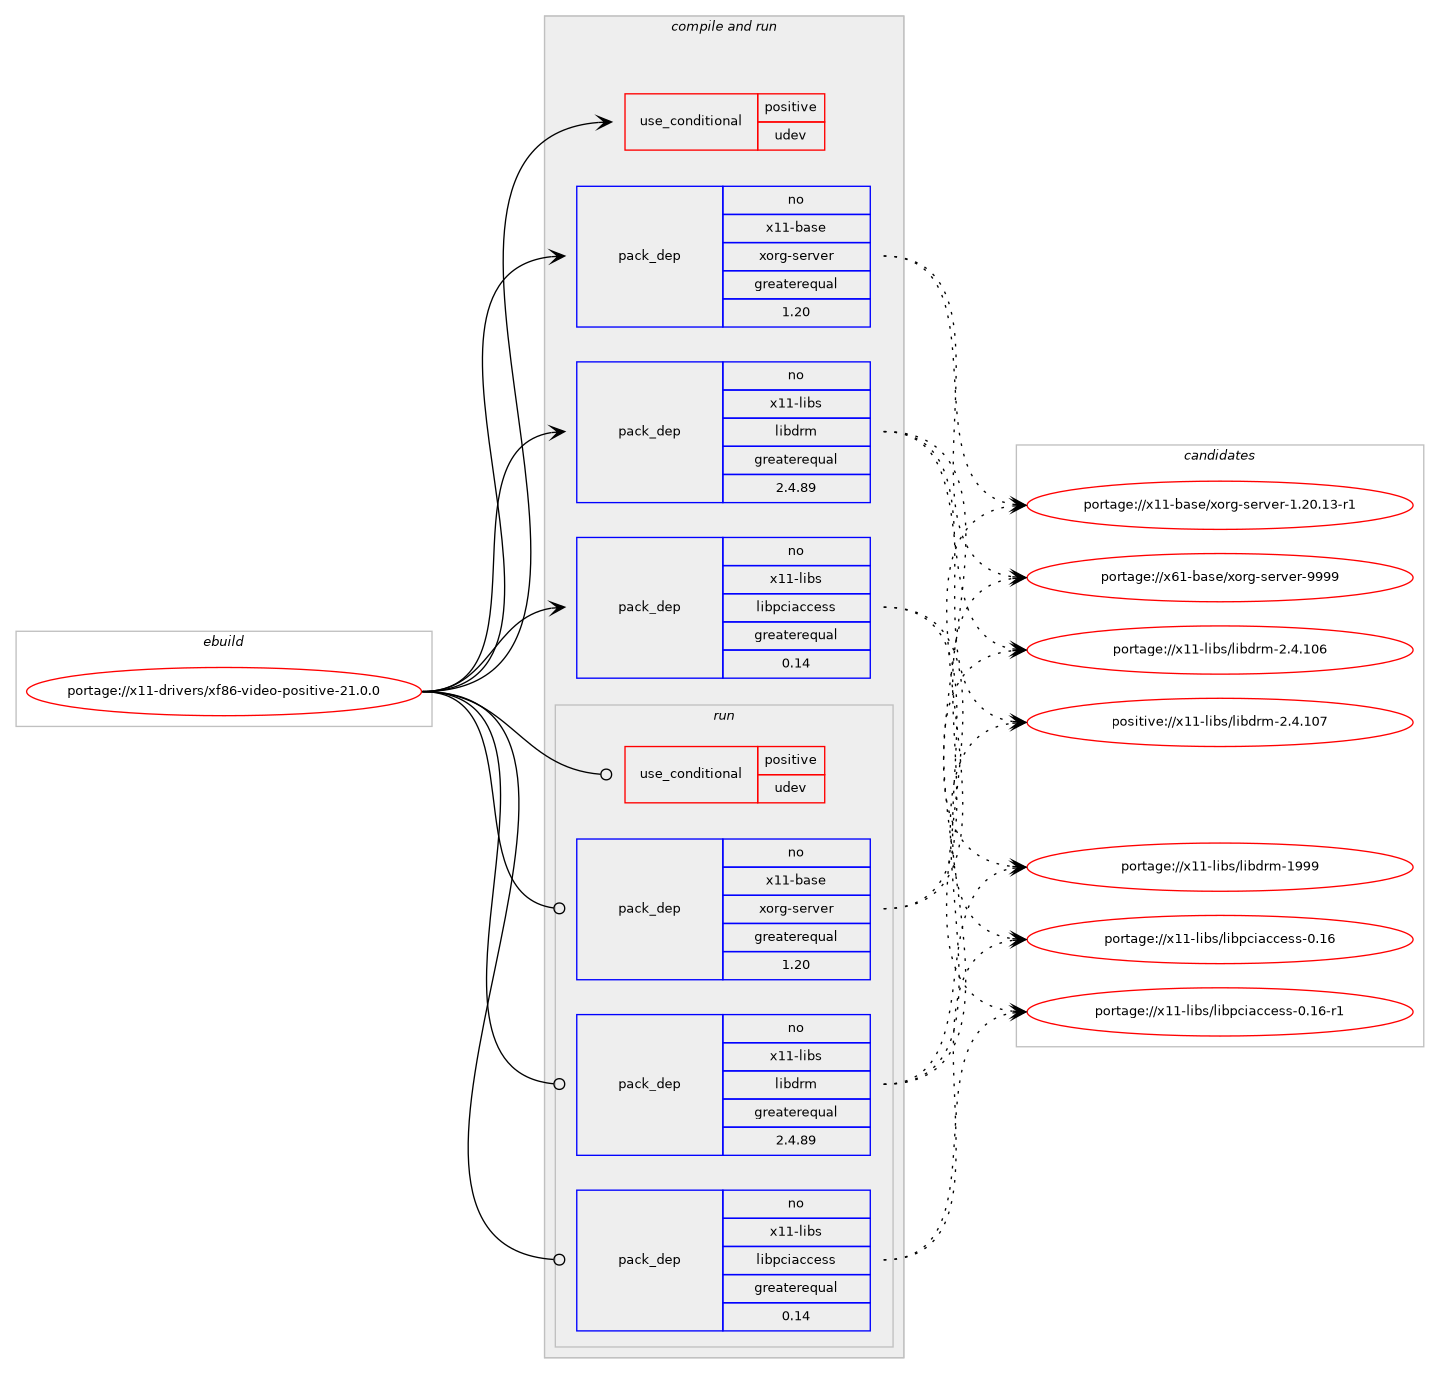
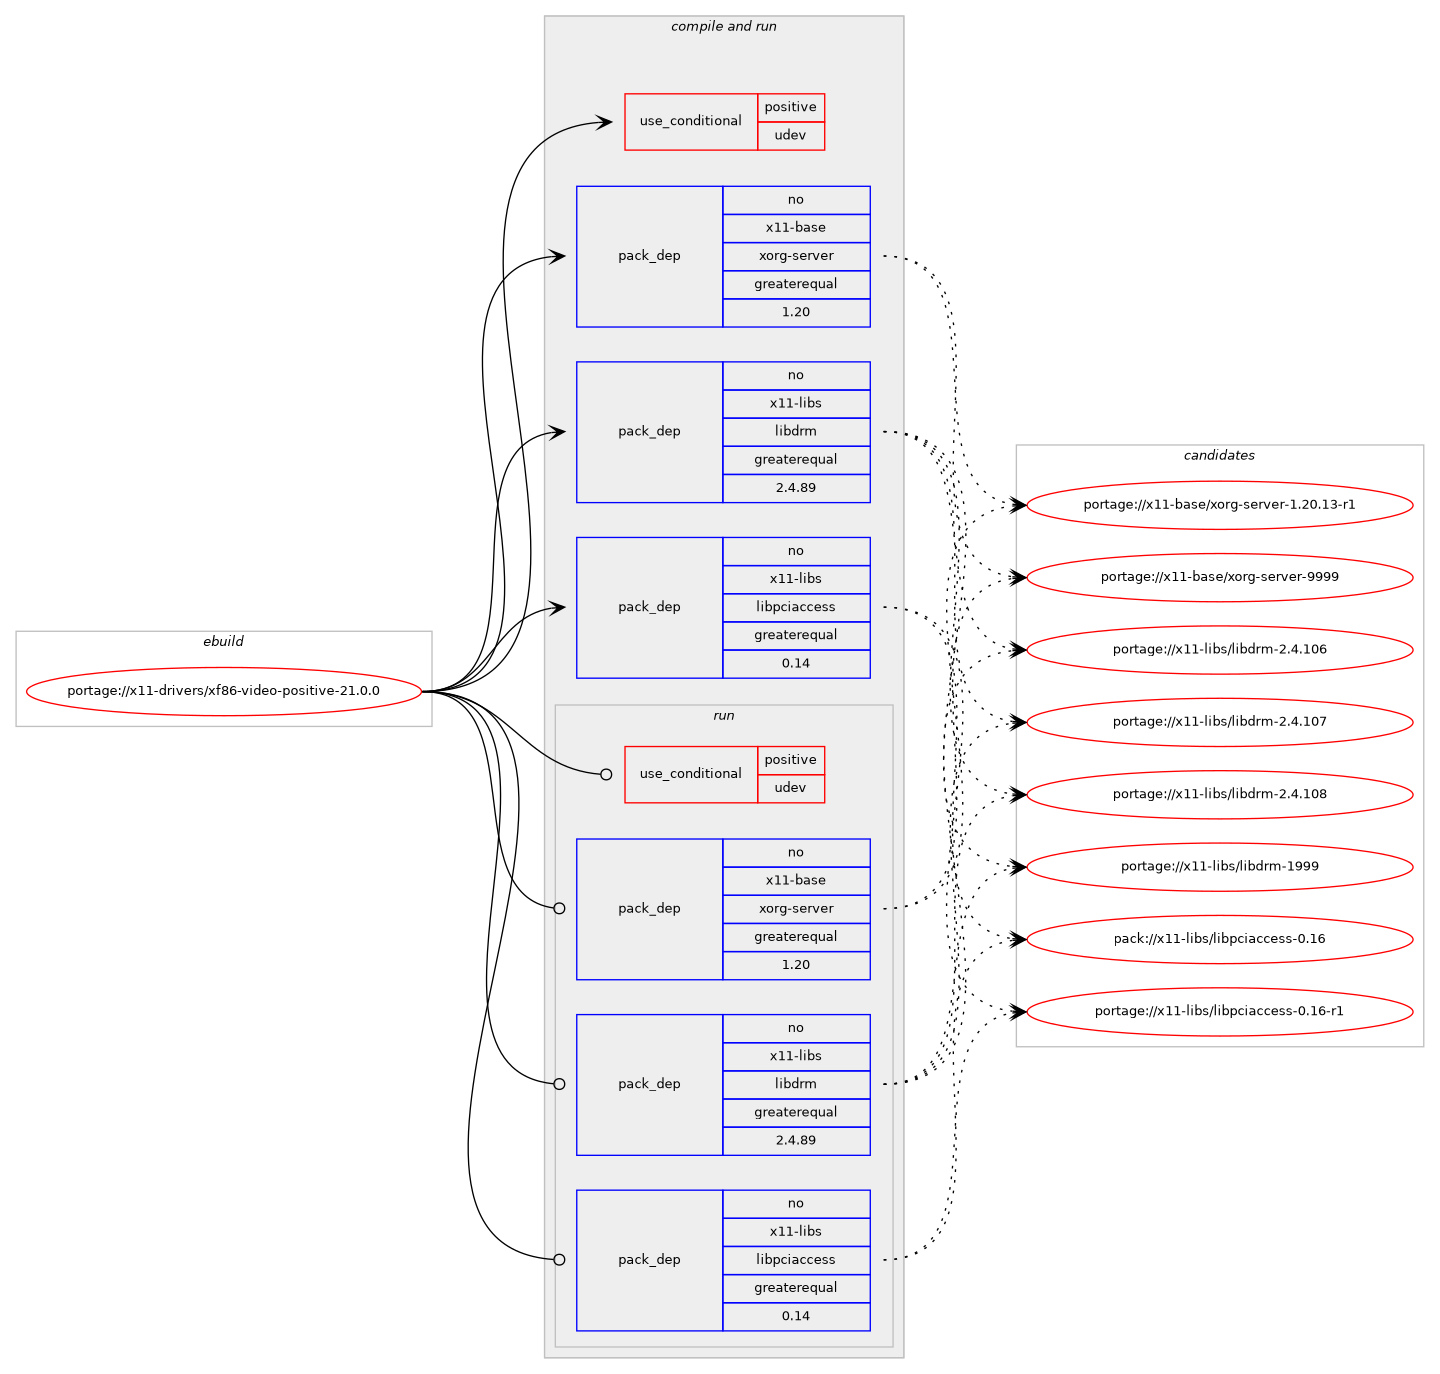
(1220, 578) -> (1220, 578)
(1220, 722) -> (1220, 722)
none -> (1220, 795)
(1220, 940) -> (1220, 940)
